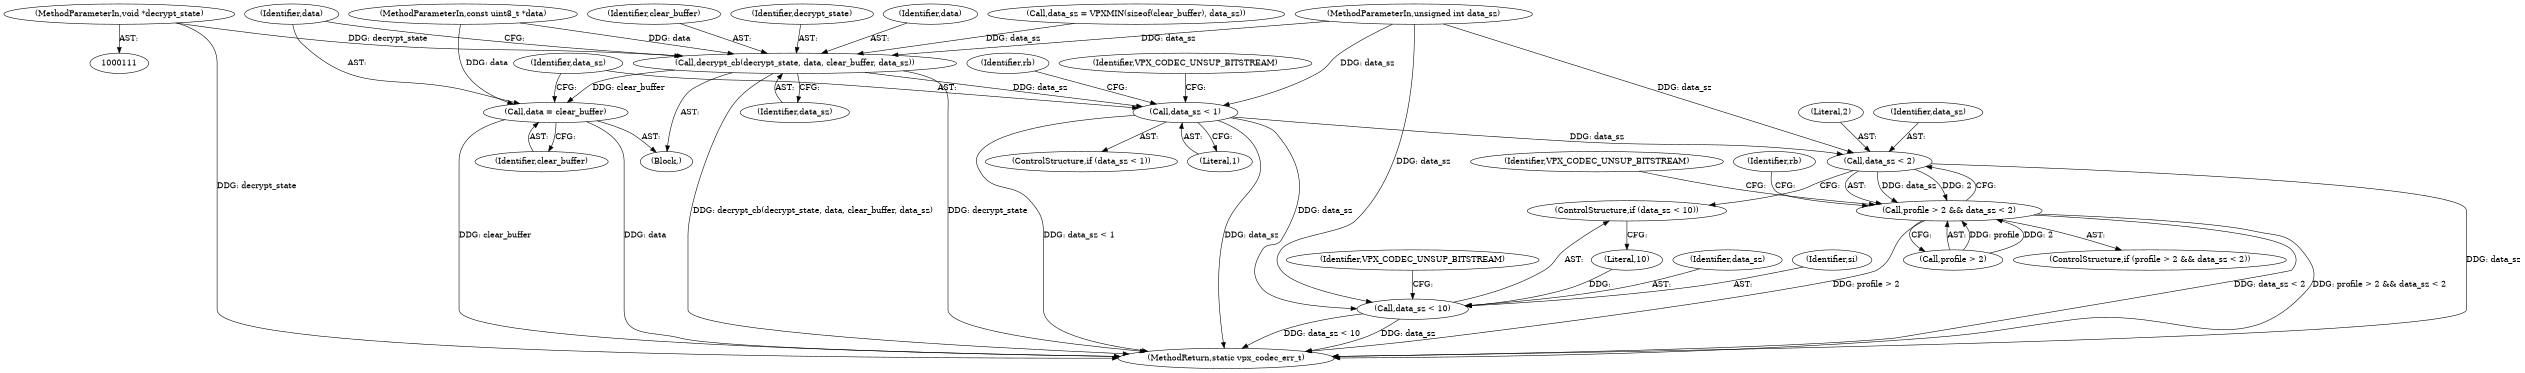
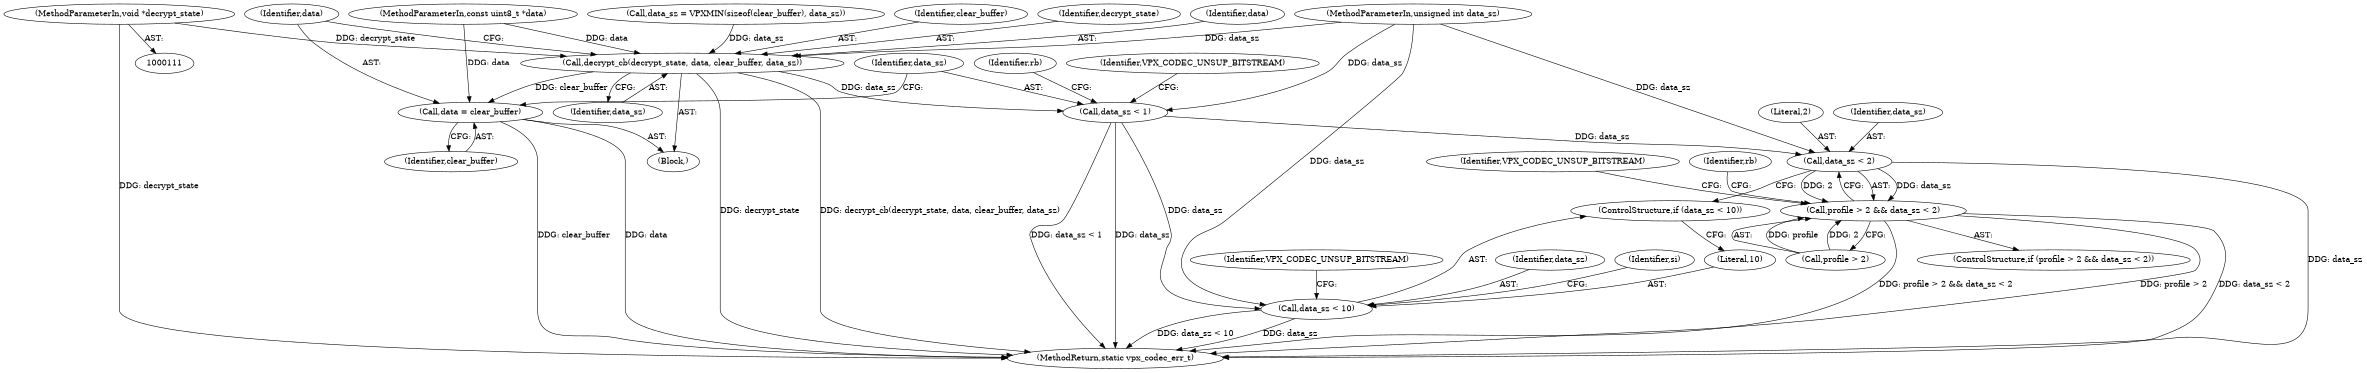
(1081, 162) -> none
(1220, 162) -> none
(1601, 285) -> (1659, 285)
(1745, 285) -> (1579, 285)
